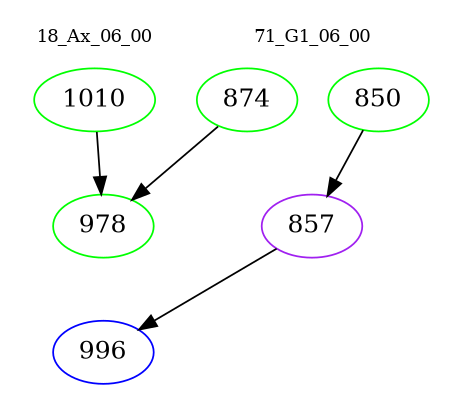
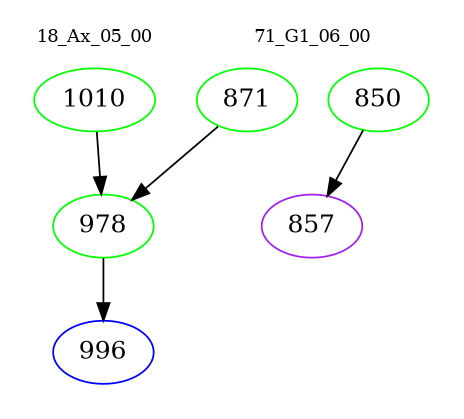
(95, 38) -> (95, 38)
(247, 100) -> (247, 100)
(215, 285) -> (103, 281)
